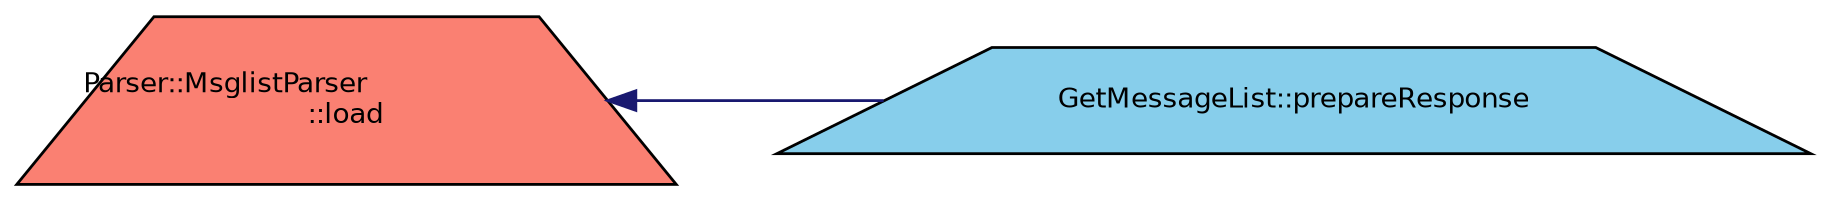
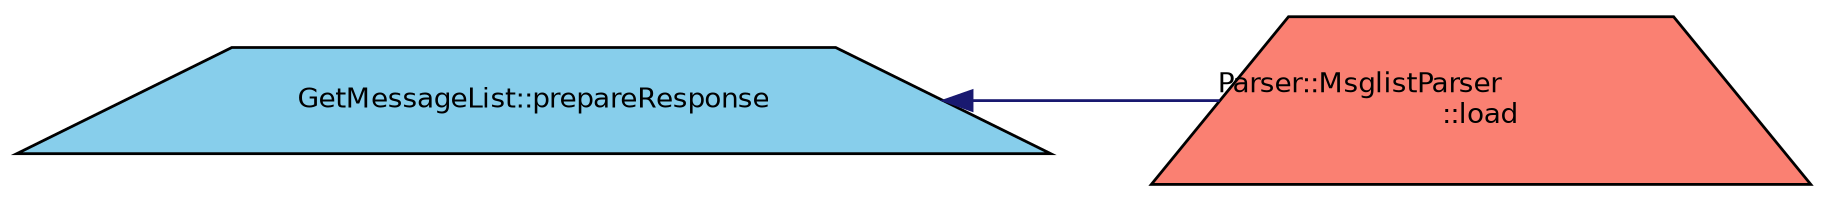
(760, 101) -> (1096, 101)
